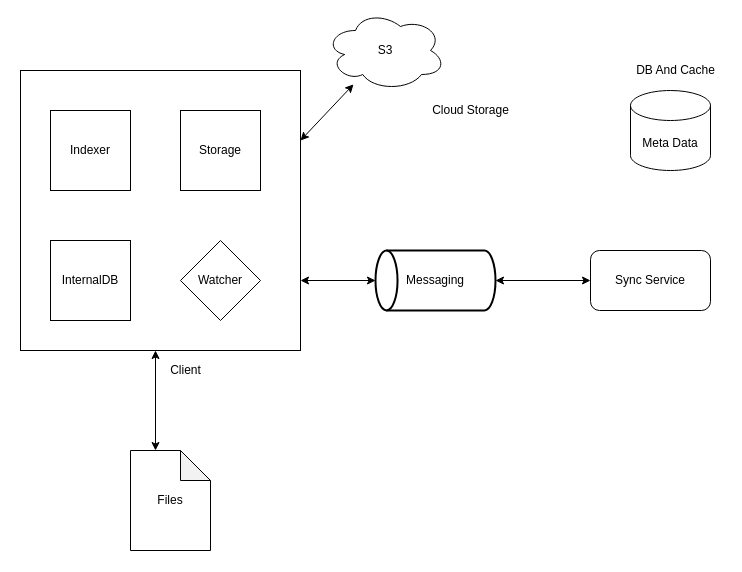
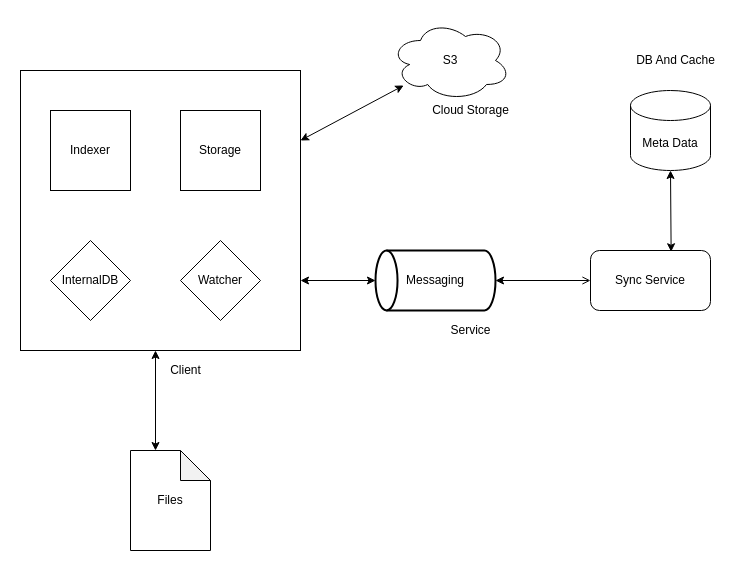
(386, 51) -> (451, 61)
(676, 71) -> (676, 61)
none -> (671, 211)
(91, 281) -> (91, 281)
(582, 281) -> (584, 281)
none -> (471, 331)
